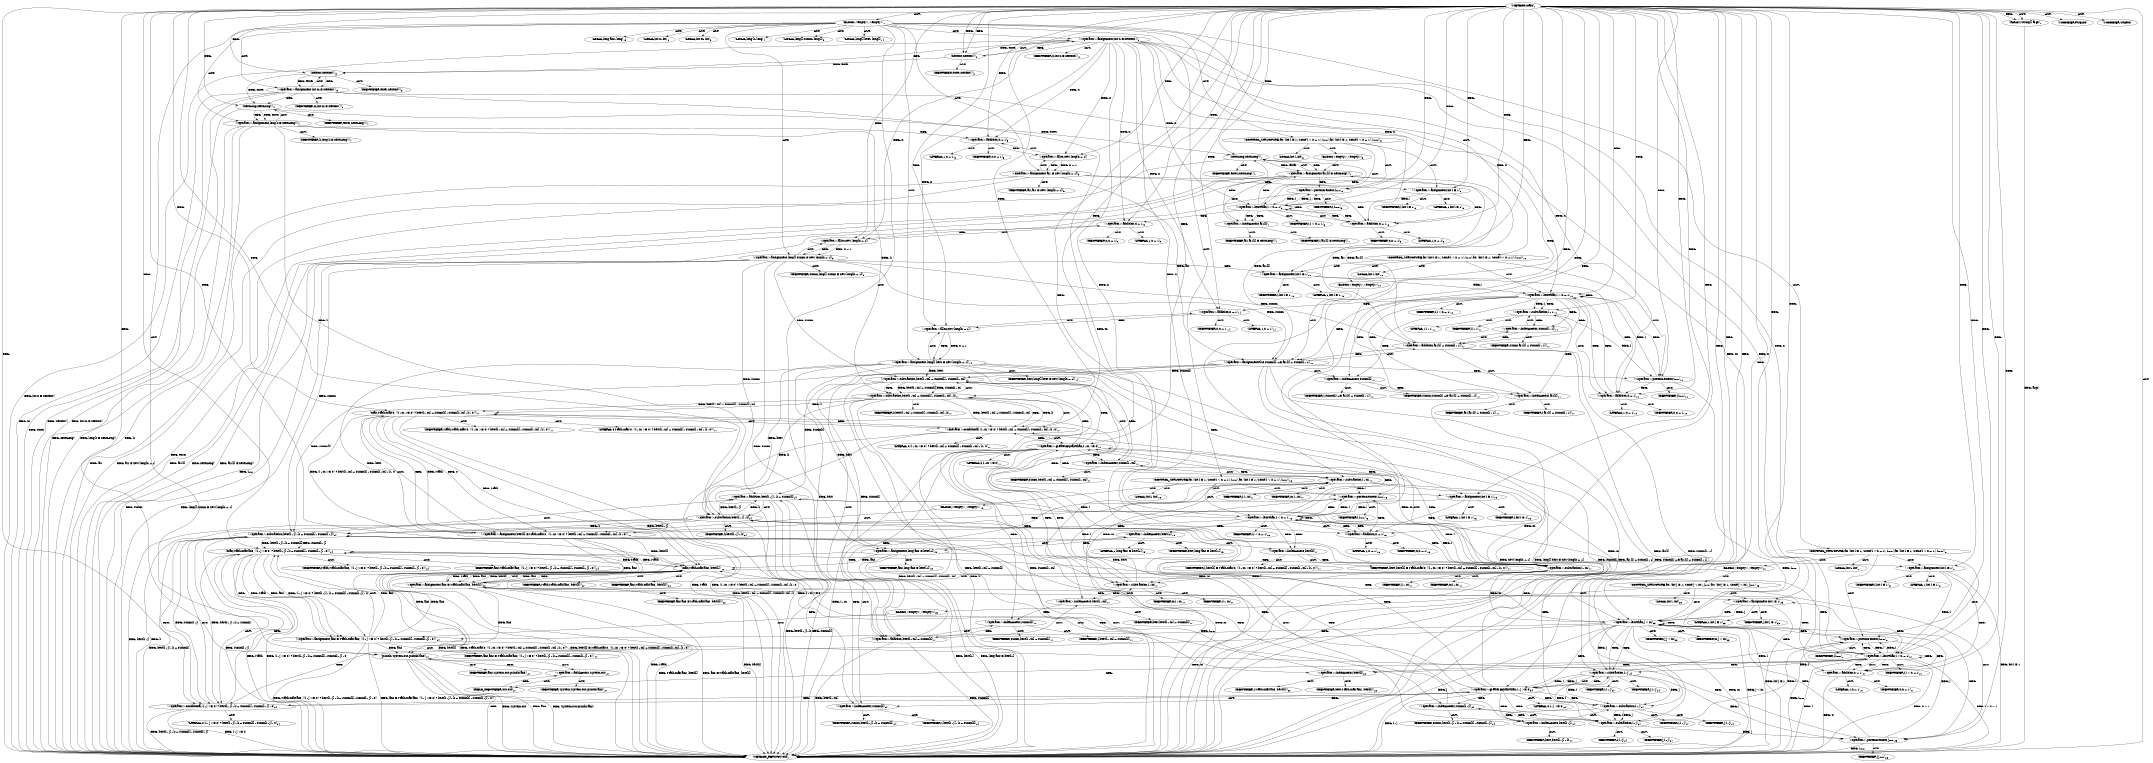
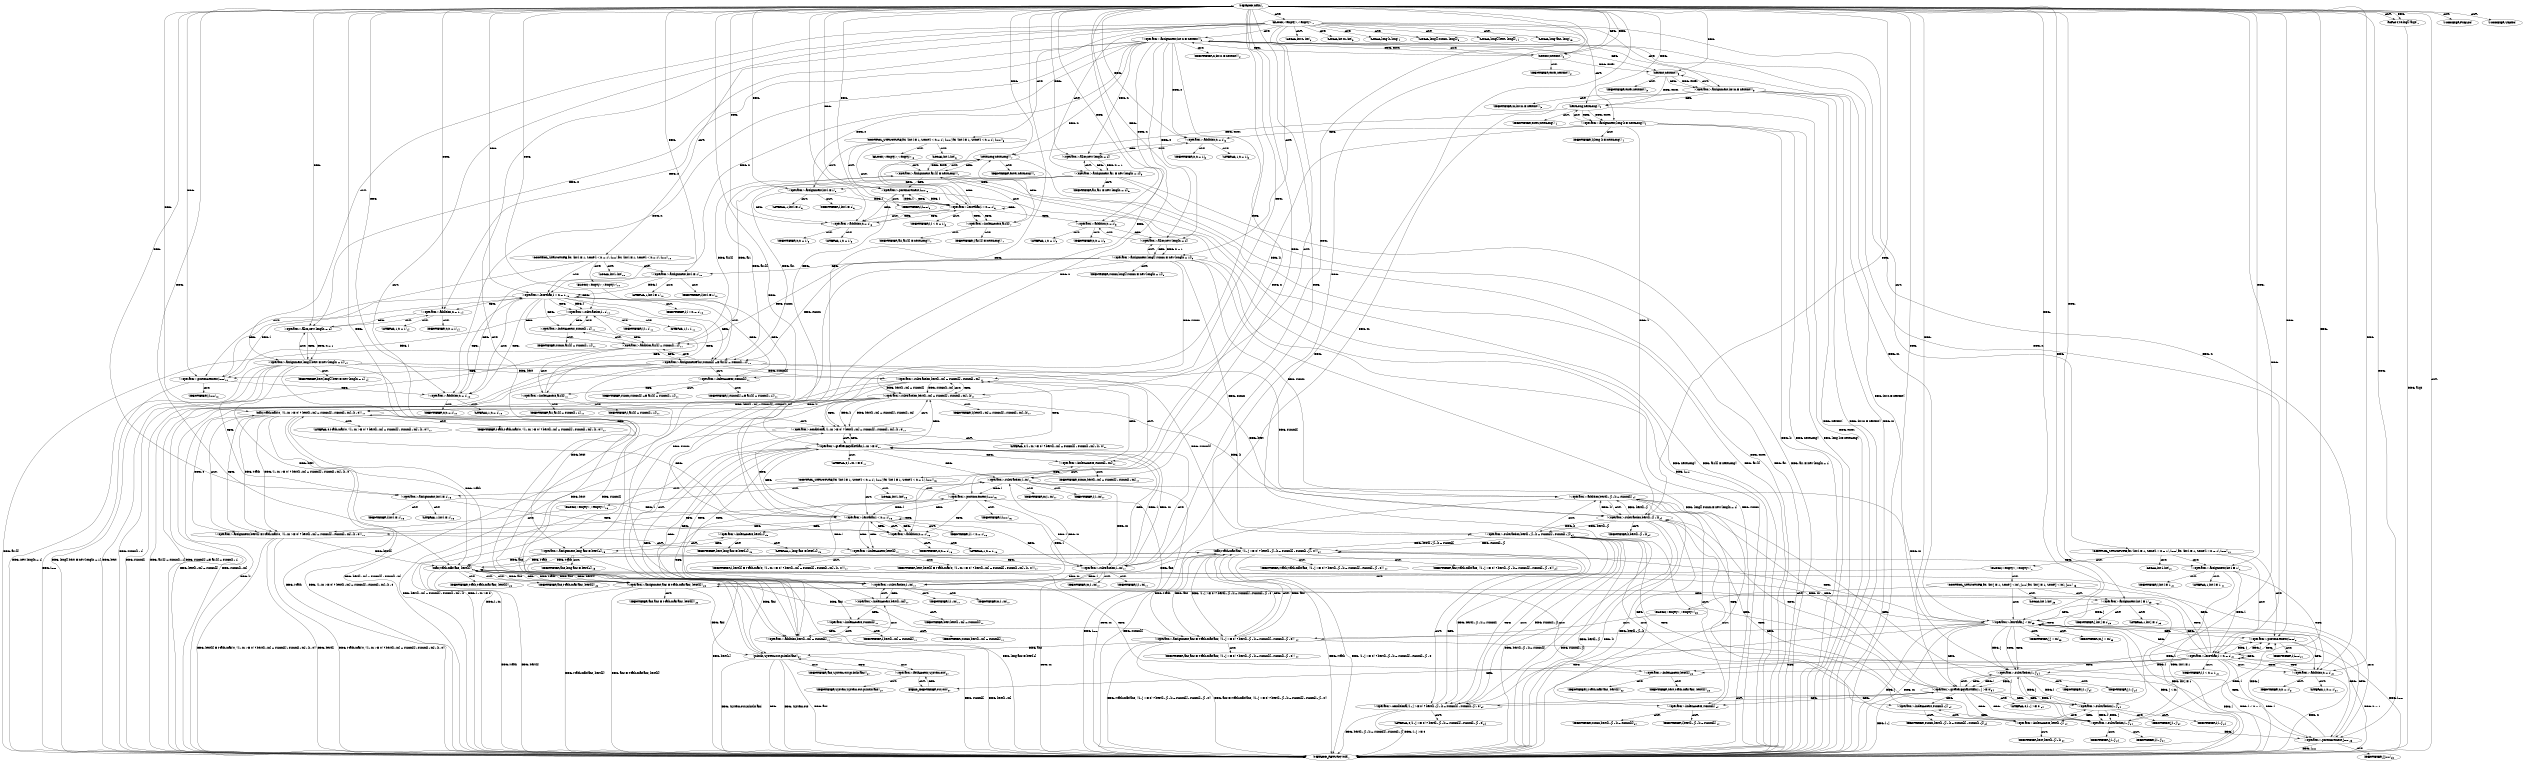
(121, 43) -> (349, 165)
